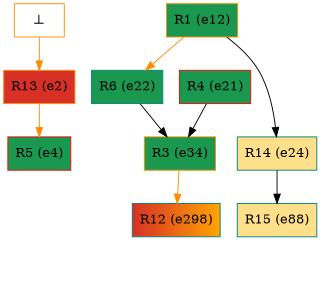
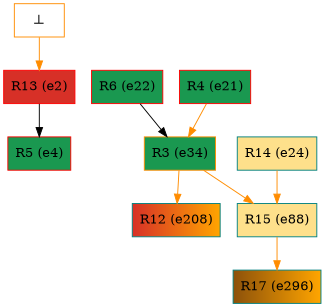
(202, 20) -> none
(39, 87) -> (39, 87)
(127, 87) -> (127, 87)
(39, 116) -> (39, 116)
(200, 116) -> (200, 116)
(277, 182) -> (277, 182)
none -> (225, 184)
(176, 220) -> (176, 220)
none -> (277, 287)
